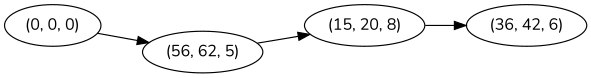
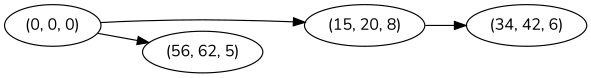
(527, 25) -> (527, 25)
(278, 40) -> (197, 20)
